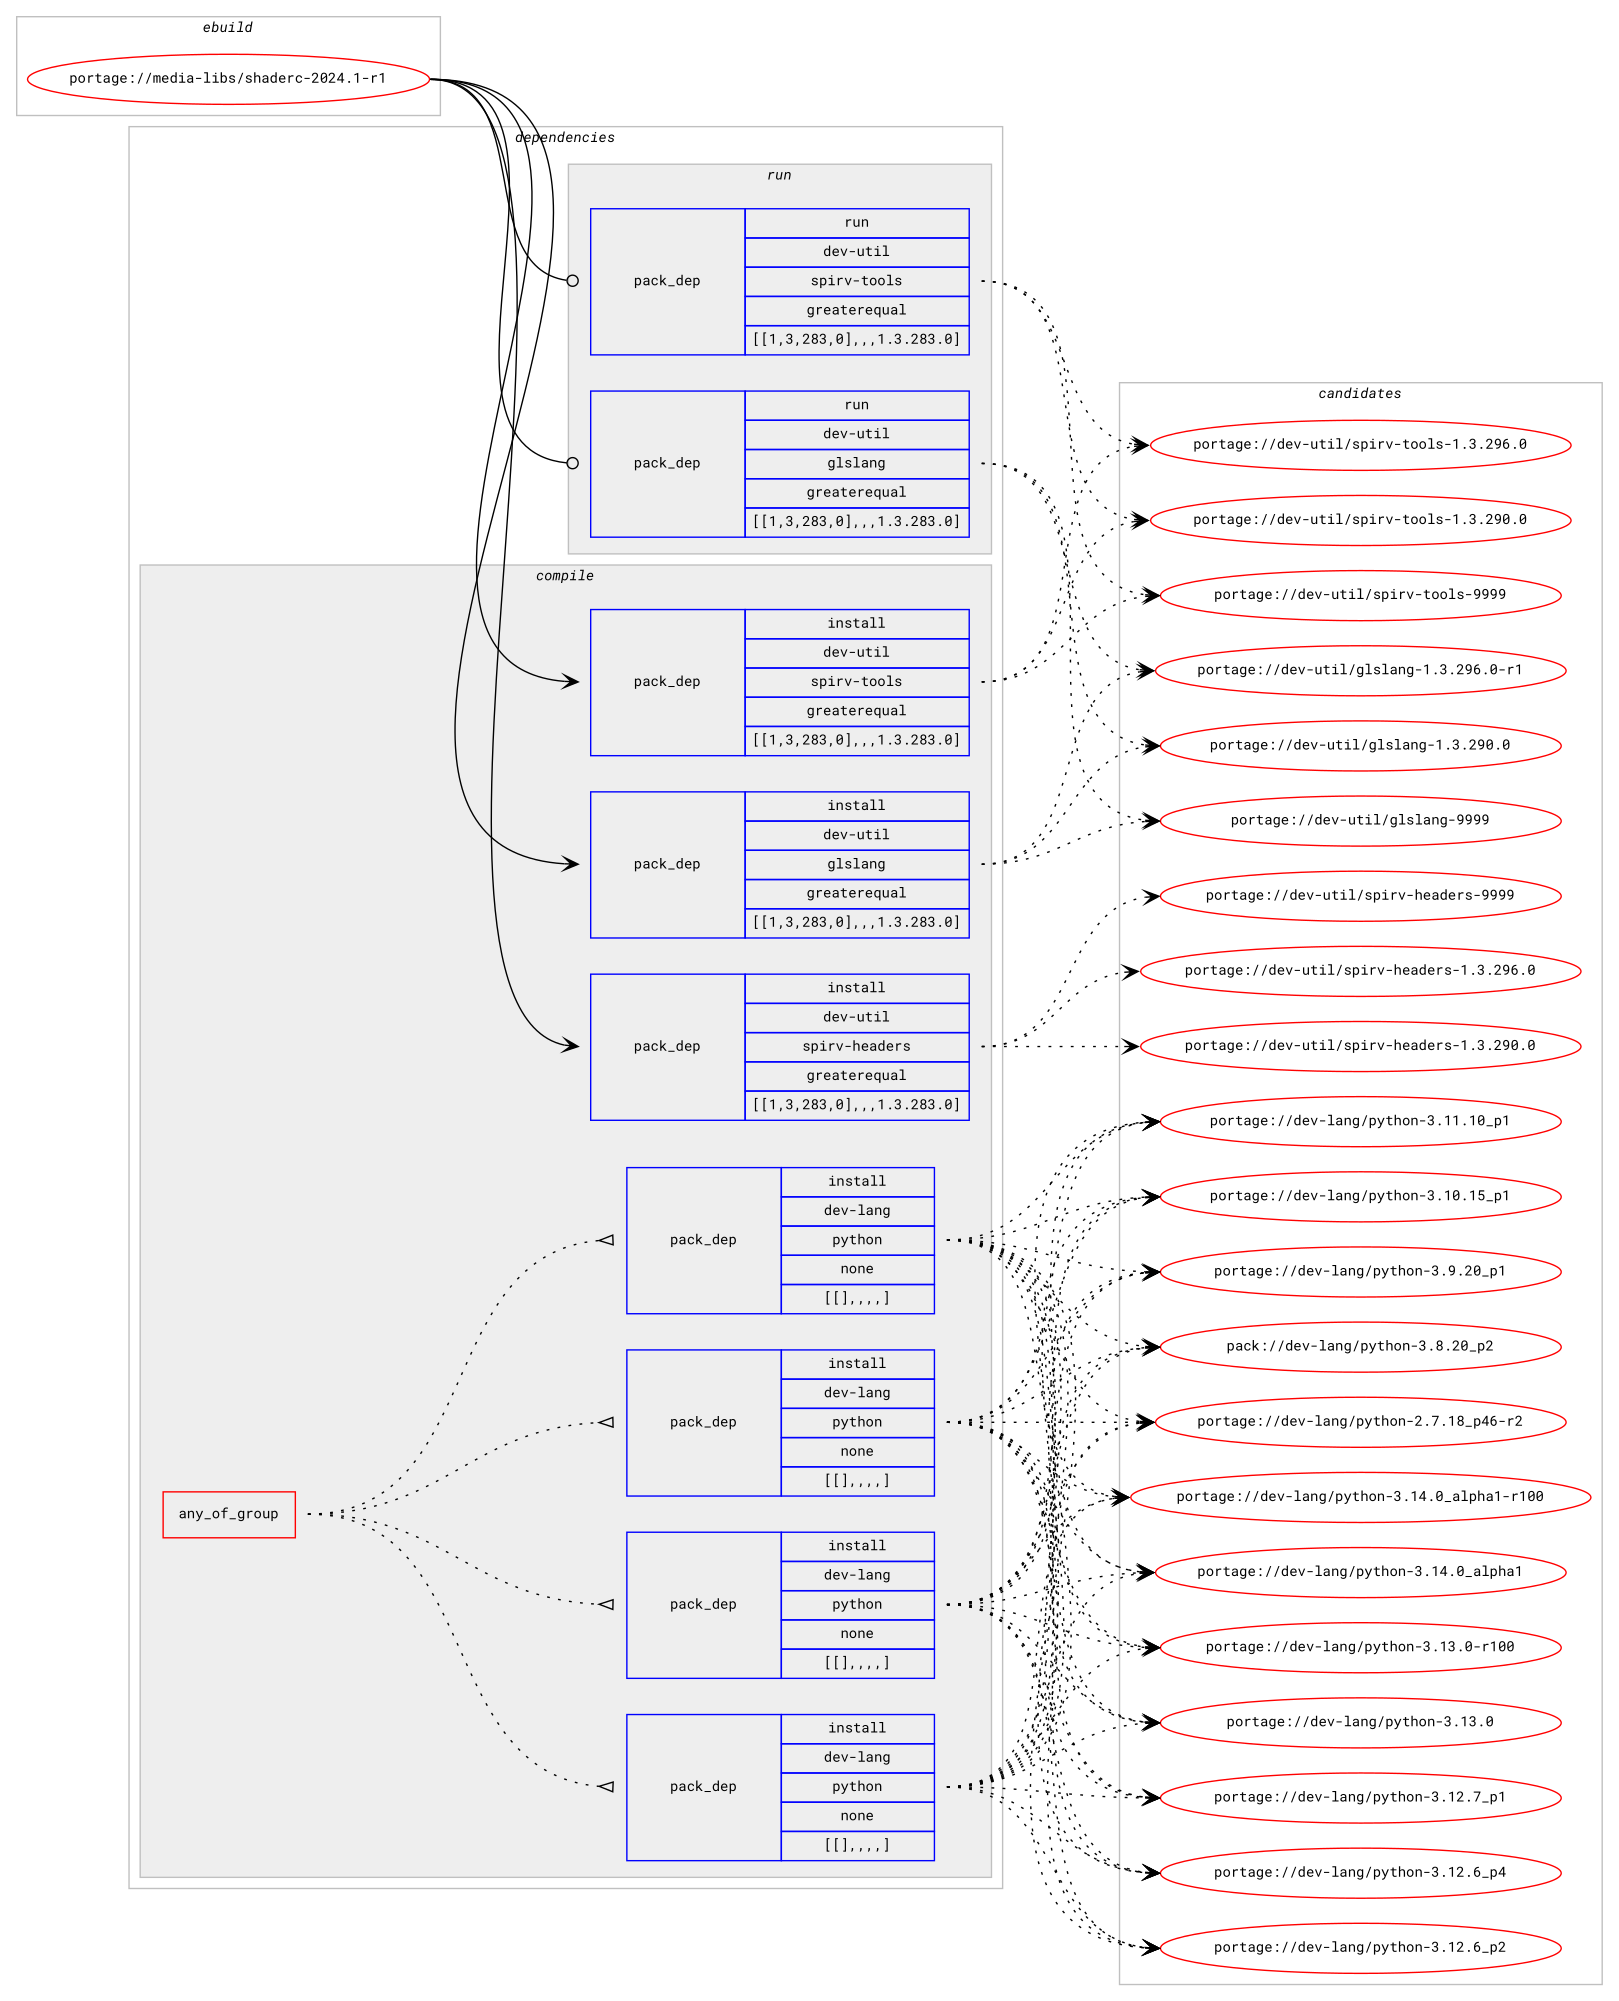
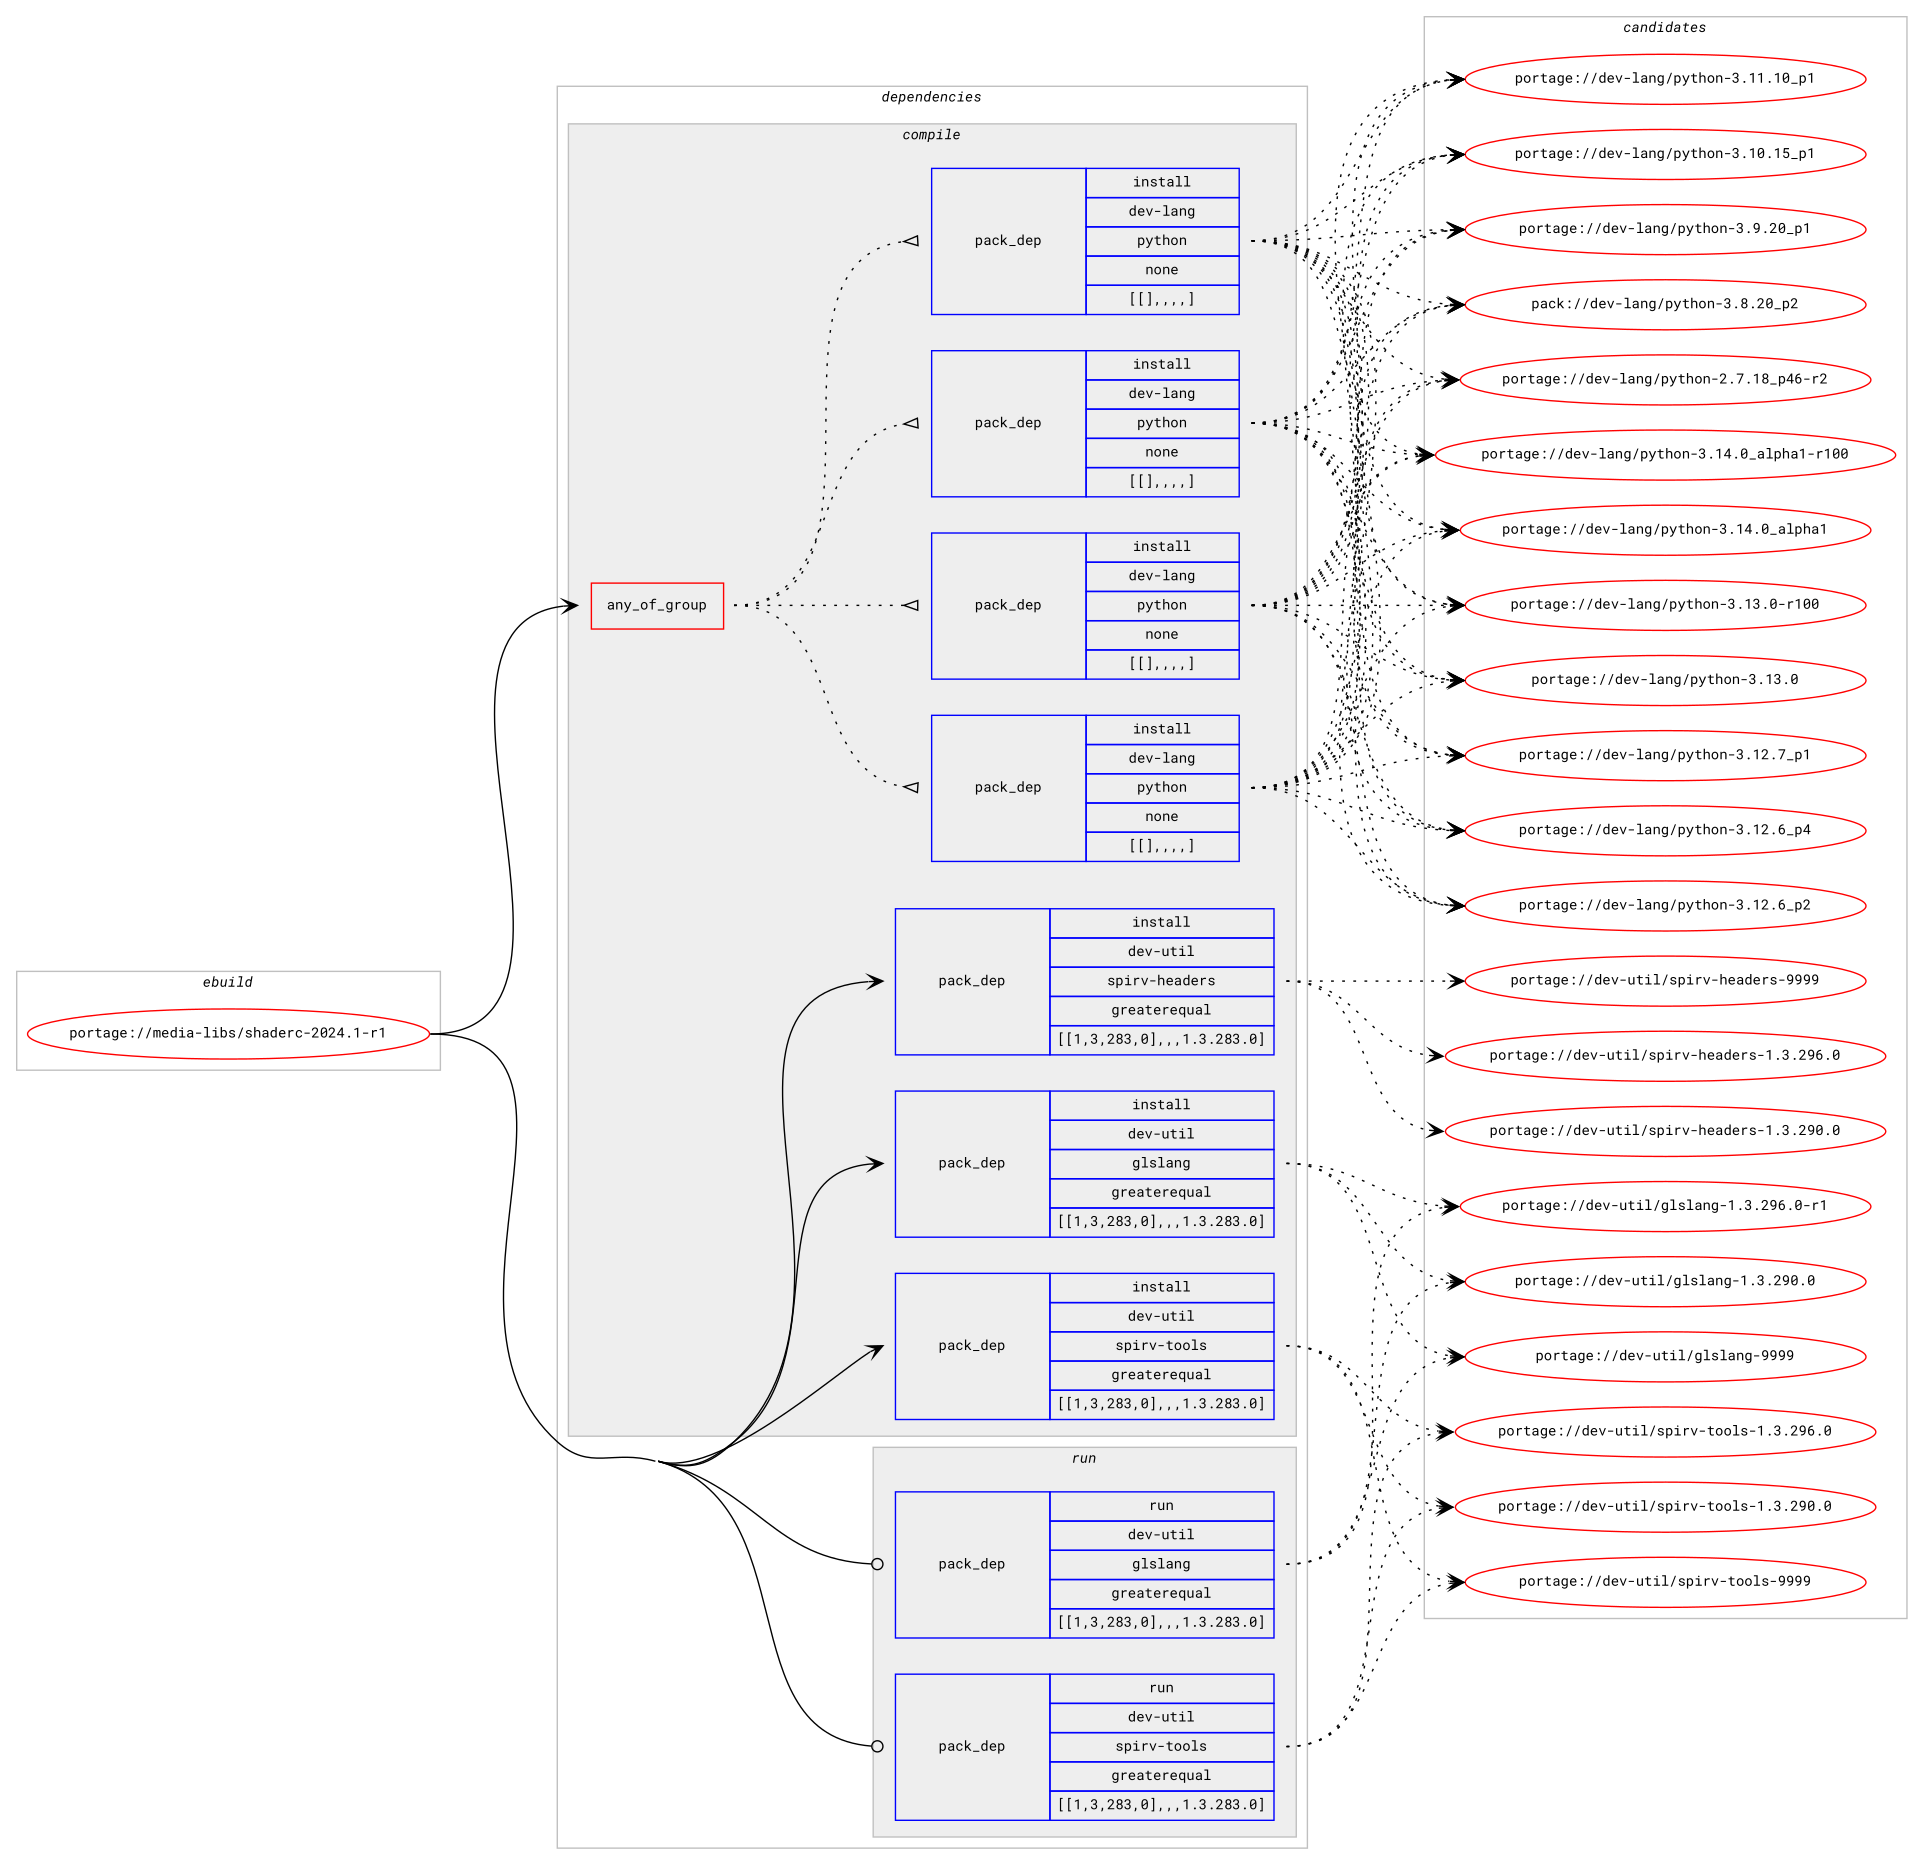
none -> (505, 827)
